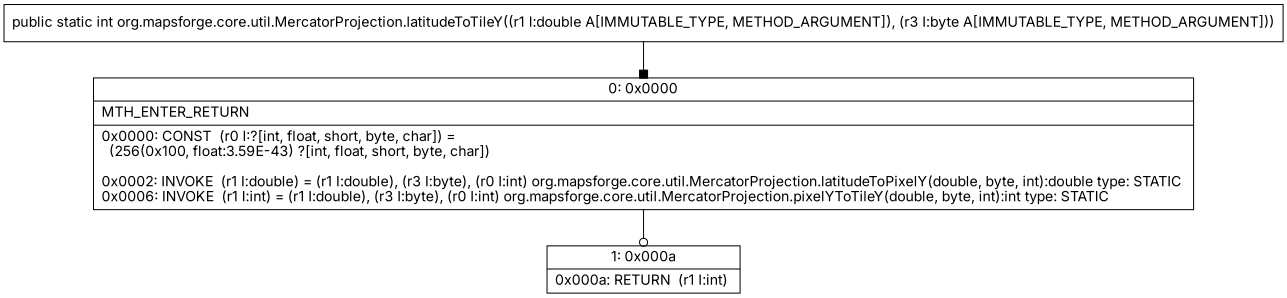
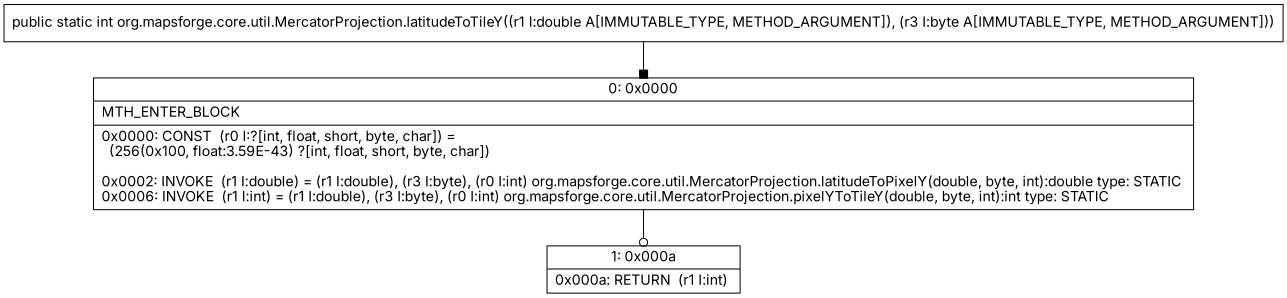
(176, 113) -> (171, 113)
